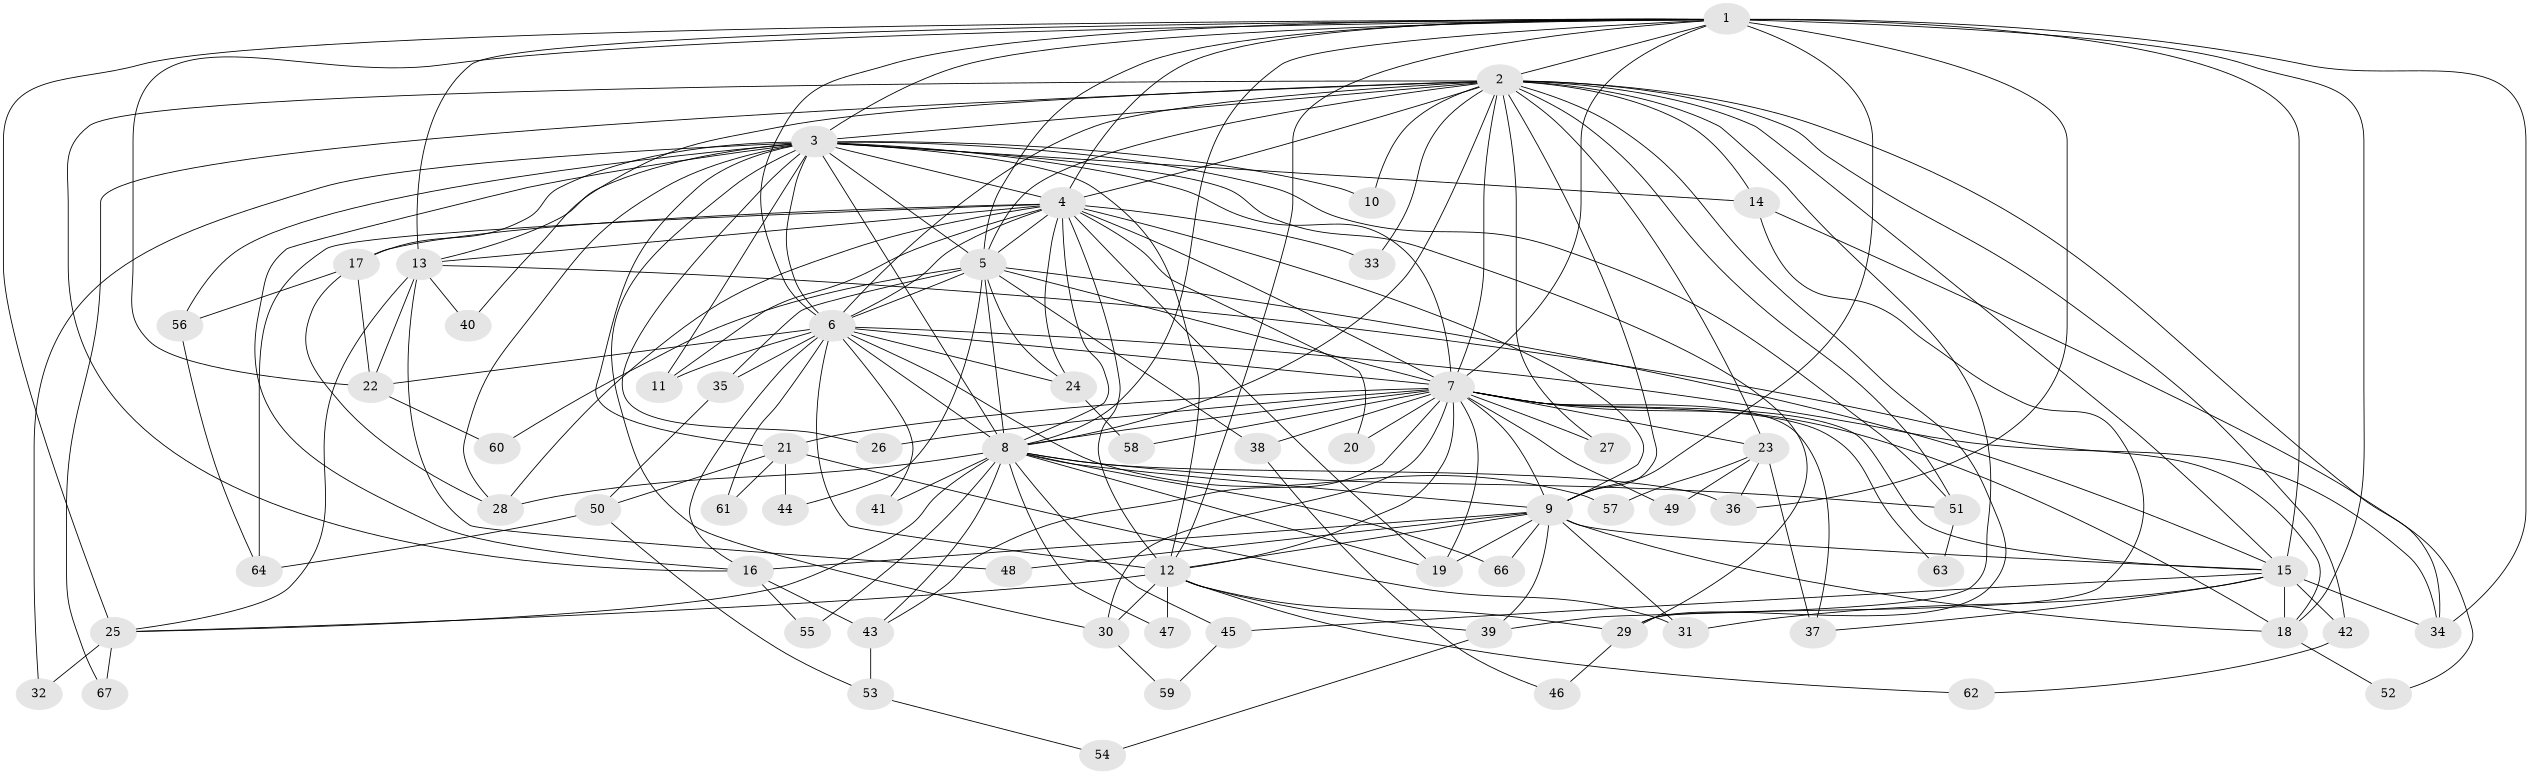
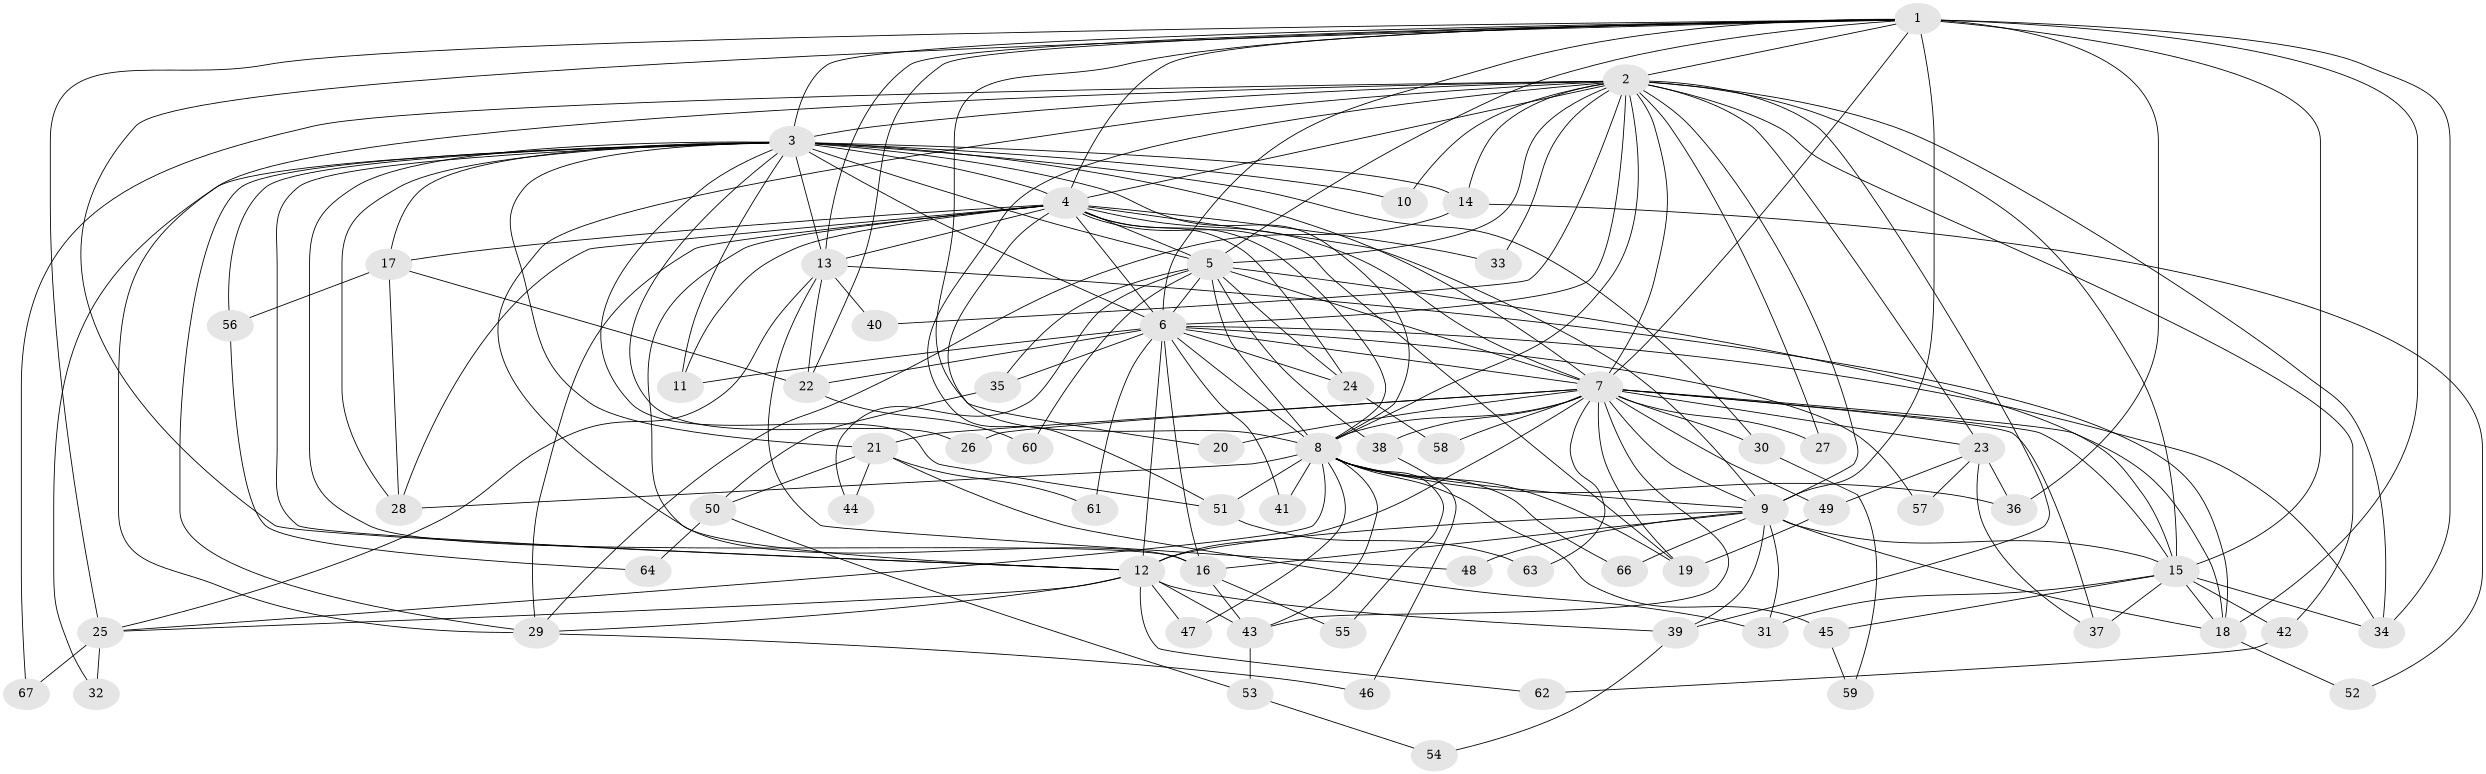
(438, 234) -> (680, 258)
(1494, 541) -> (1755, 543)
(1137, 602) -> (1196, 602)
